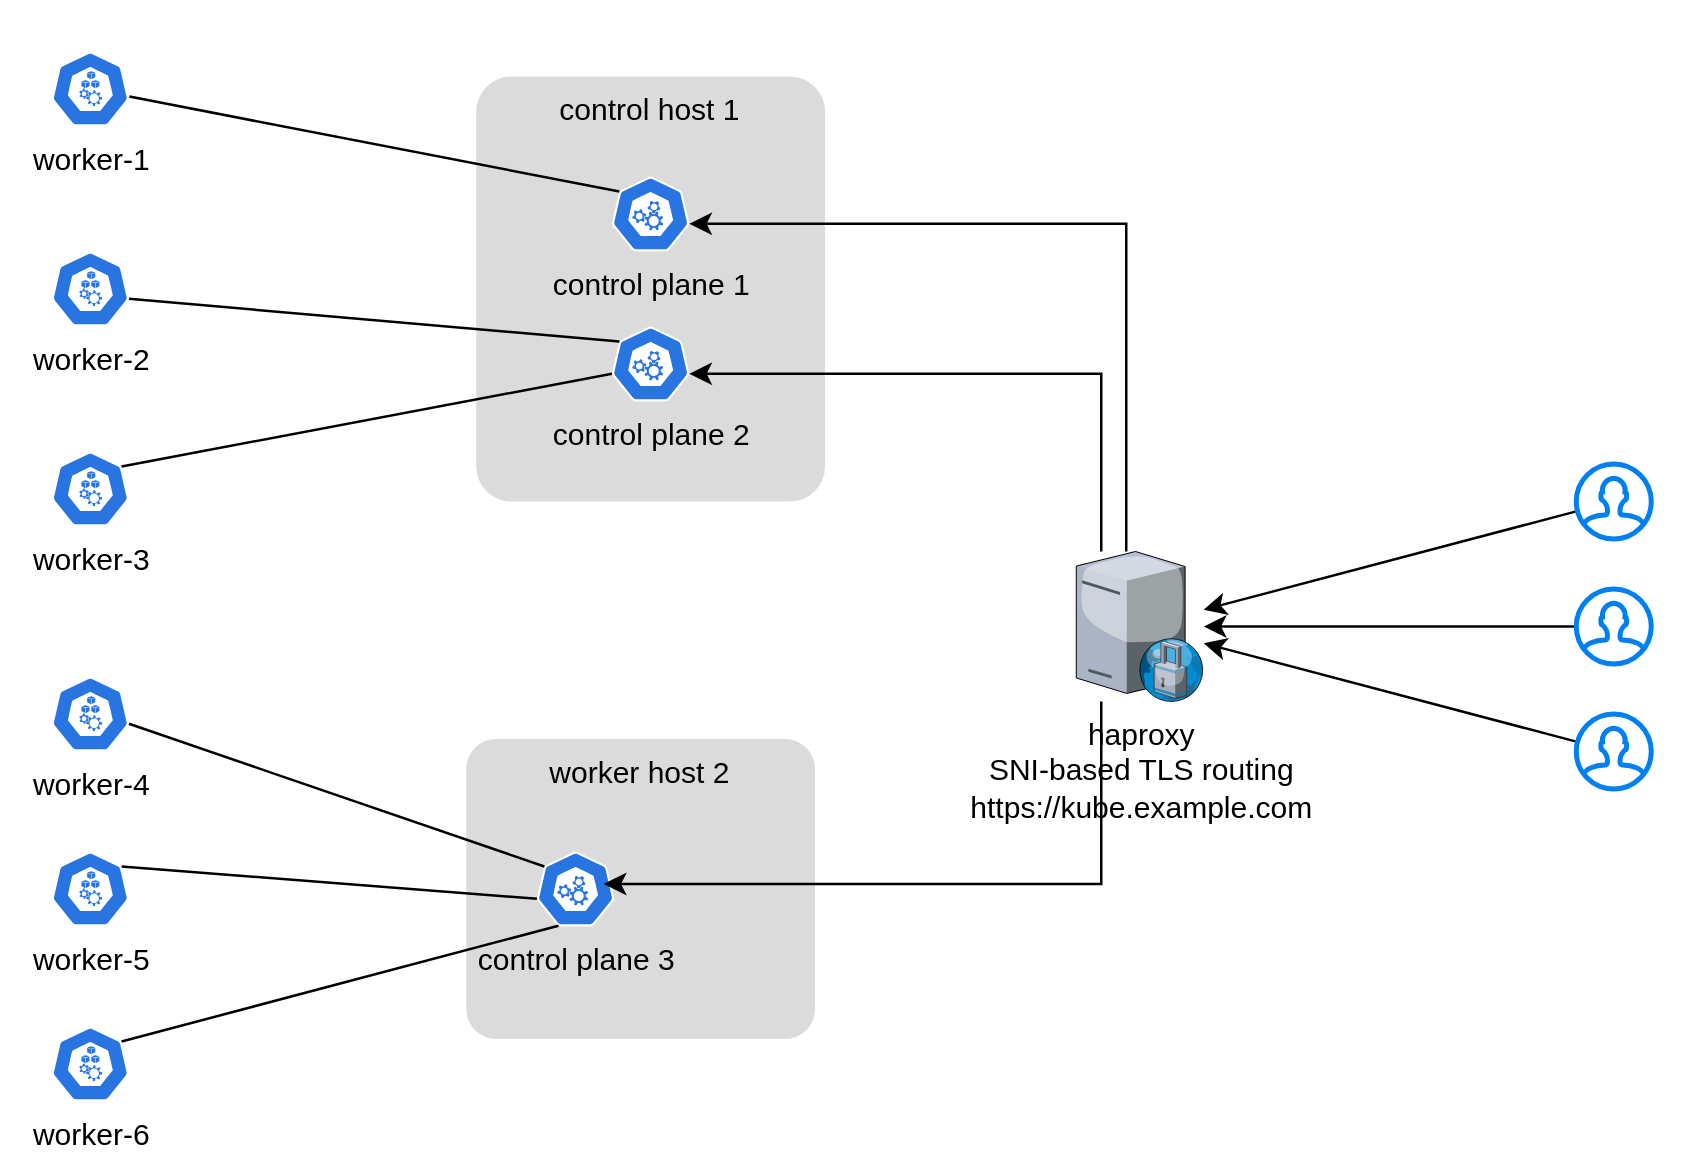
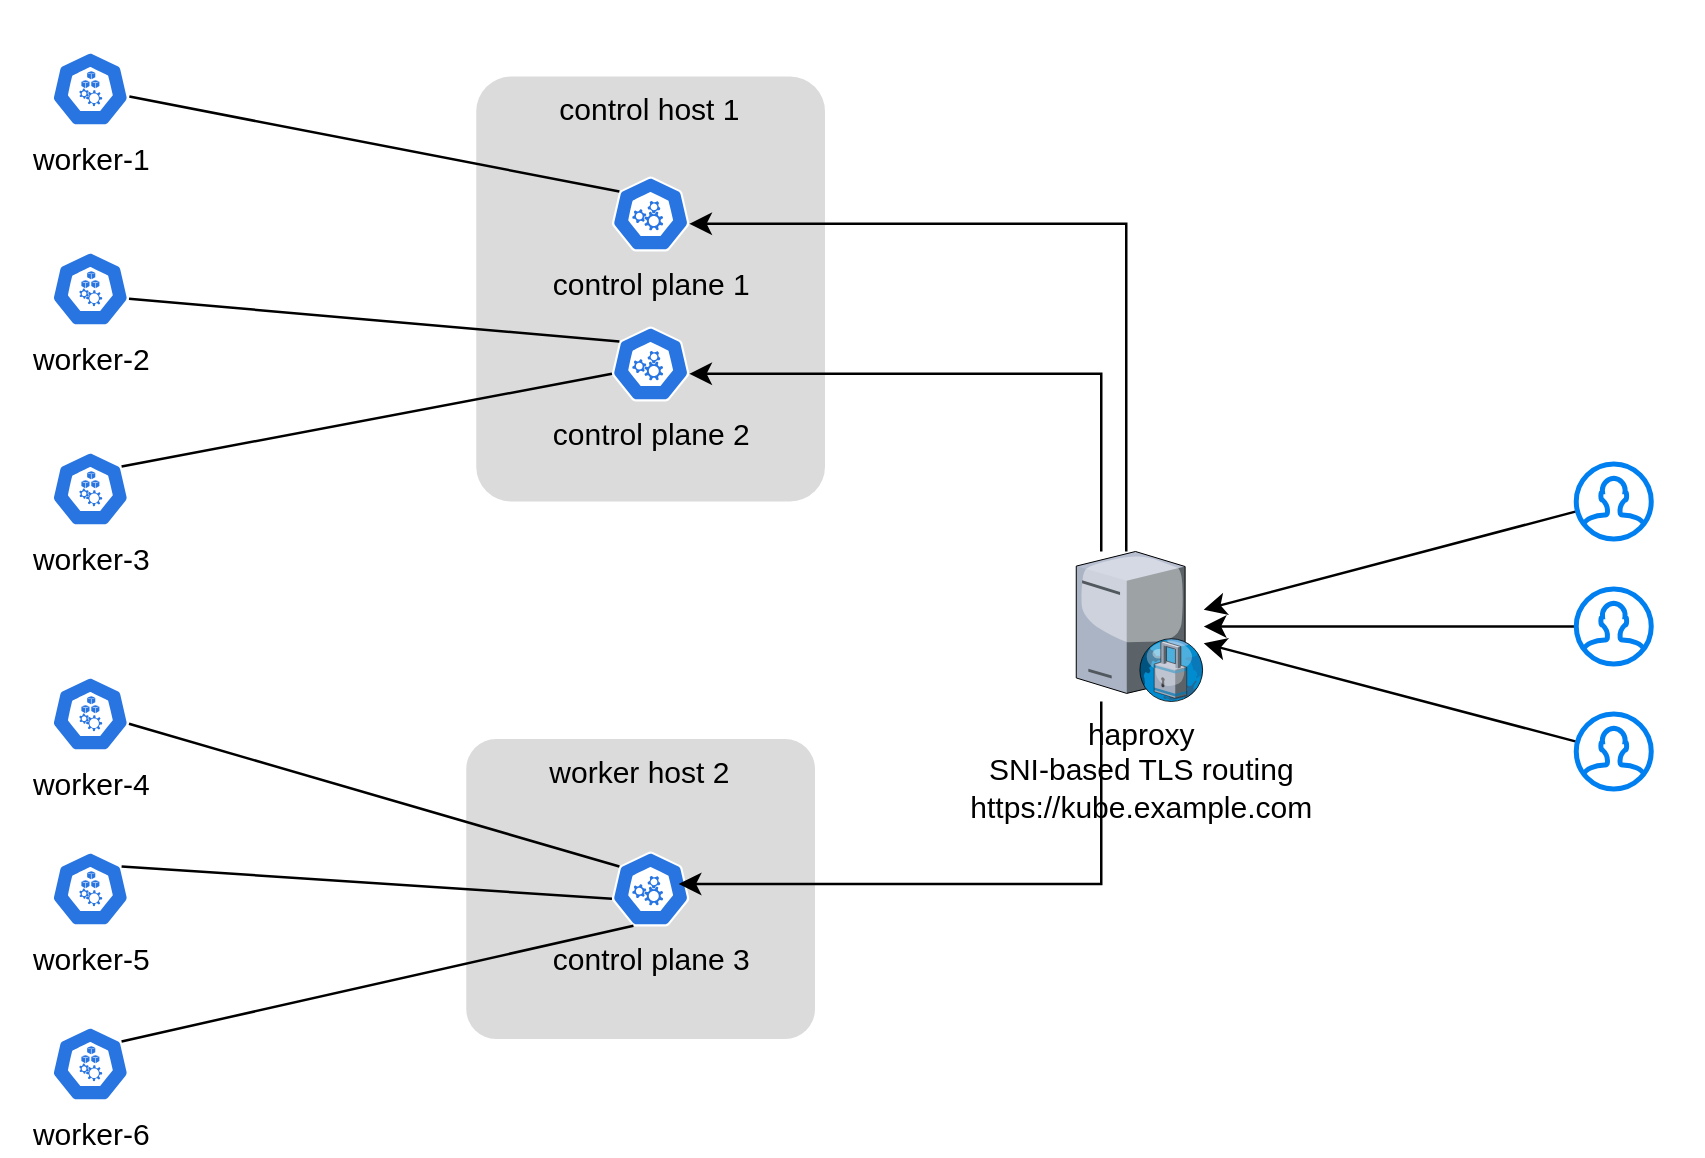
(576, 889) -> (651, 889)
